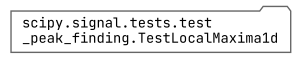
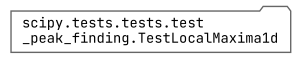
(151, 32) -> (151, 32)
